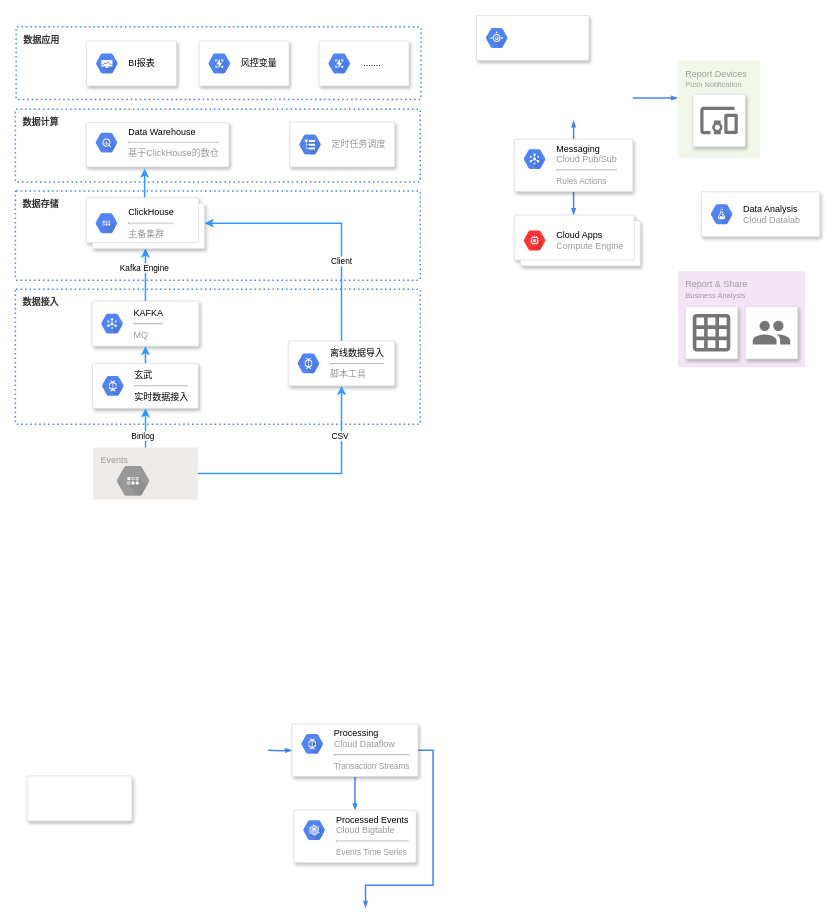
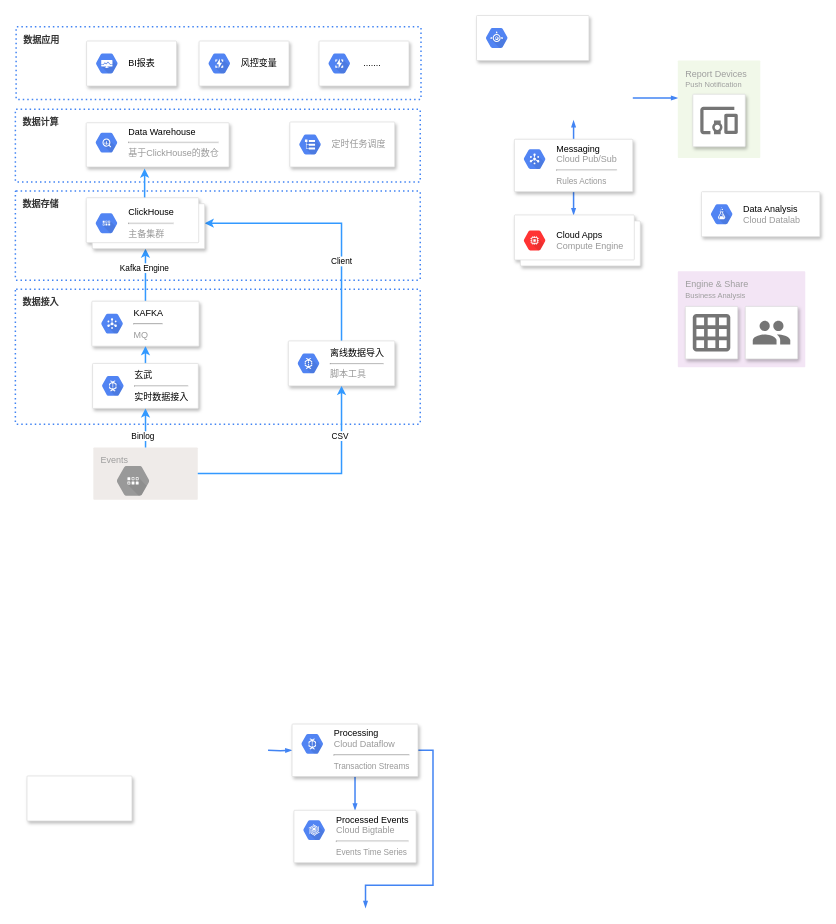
(724, 290) -> (724, 290)
